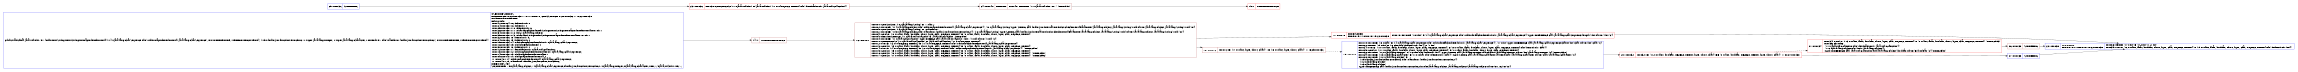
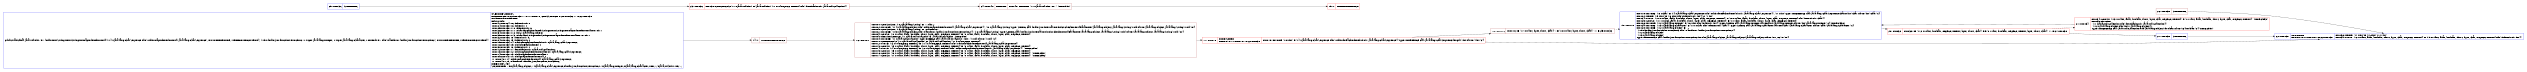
(2004, 46) -> (1979, 25)
(1199, 47) -> (1451, 35)
